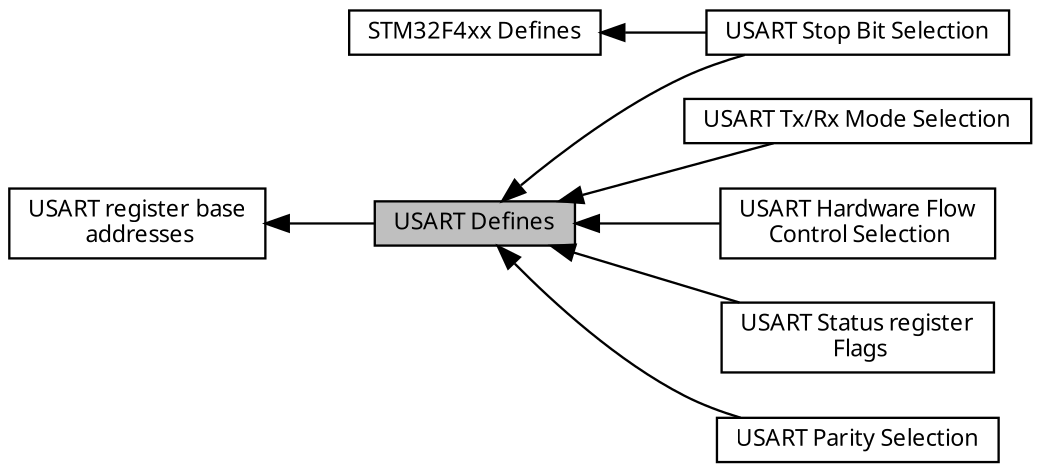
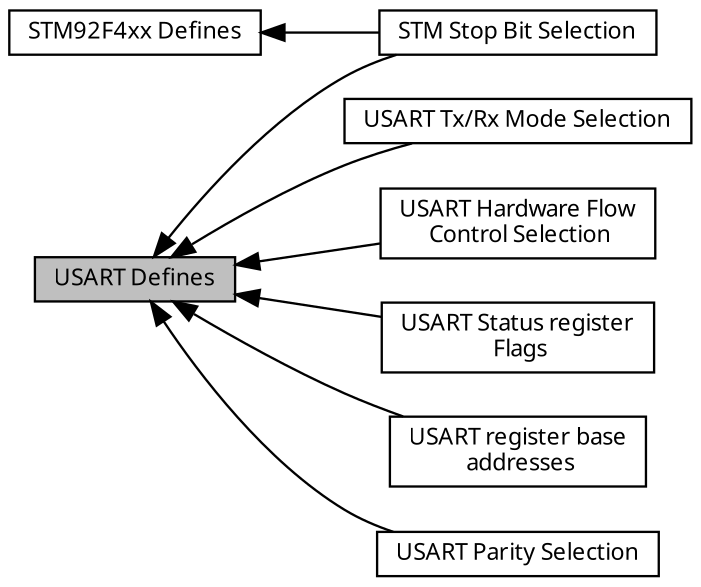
(475, 33) -> (135, 33)
(858, 33) -> (518, 33)
(332, 223) -> (296, 370)
